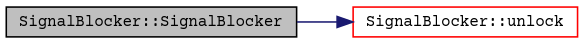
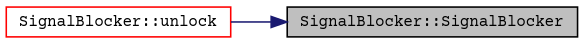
(317, 22) -> (251, 22)
